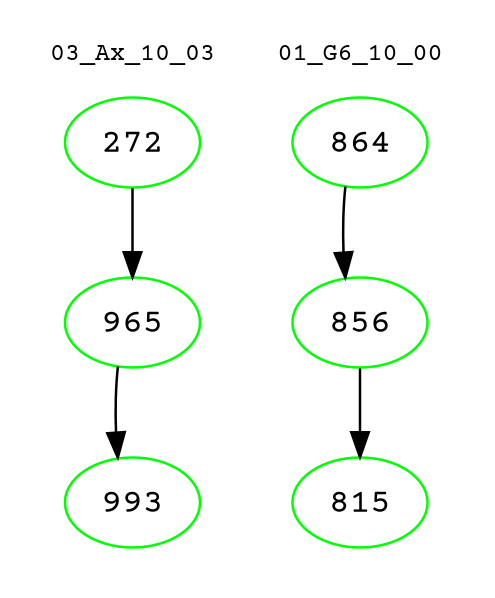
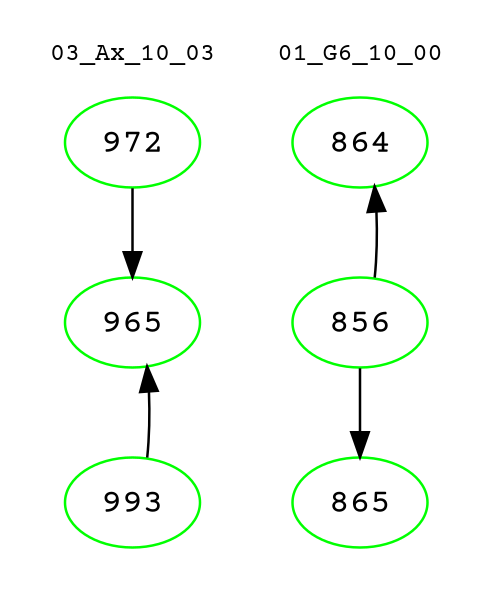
(132, 142) -> (132, 142)
(343, 220) -> (377, 245)
(116, 400) -> (149, 425)
(360, 502) -> (360, 502)
